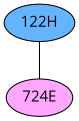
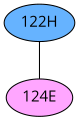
(39, 98) -> (39, 98)
